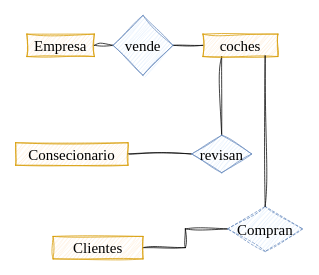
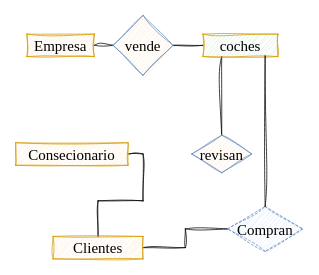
(143, 45) -> (143, 45)
(240, 45) -> (240, 45)
(159, 154) -> (134, 201)
(222, 154) -> (222, 154)
